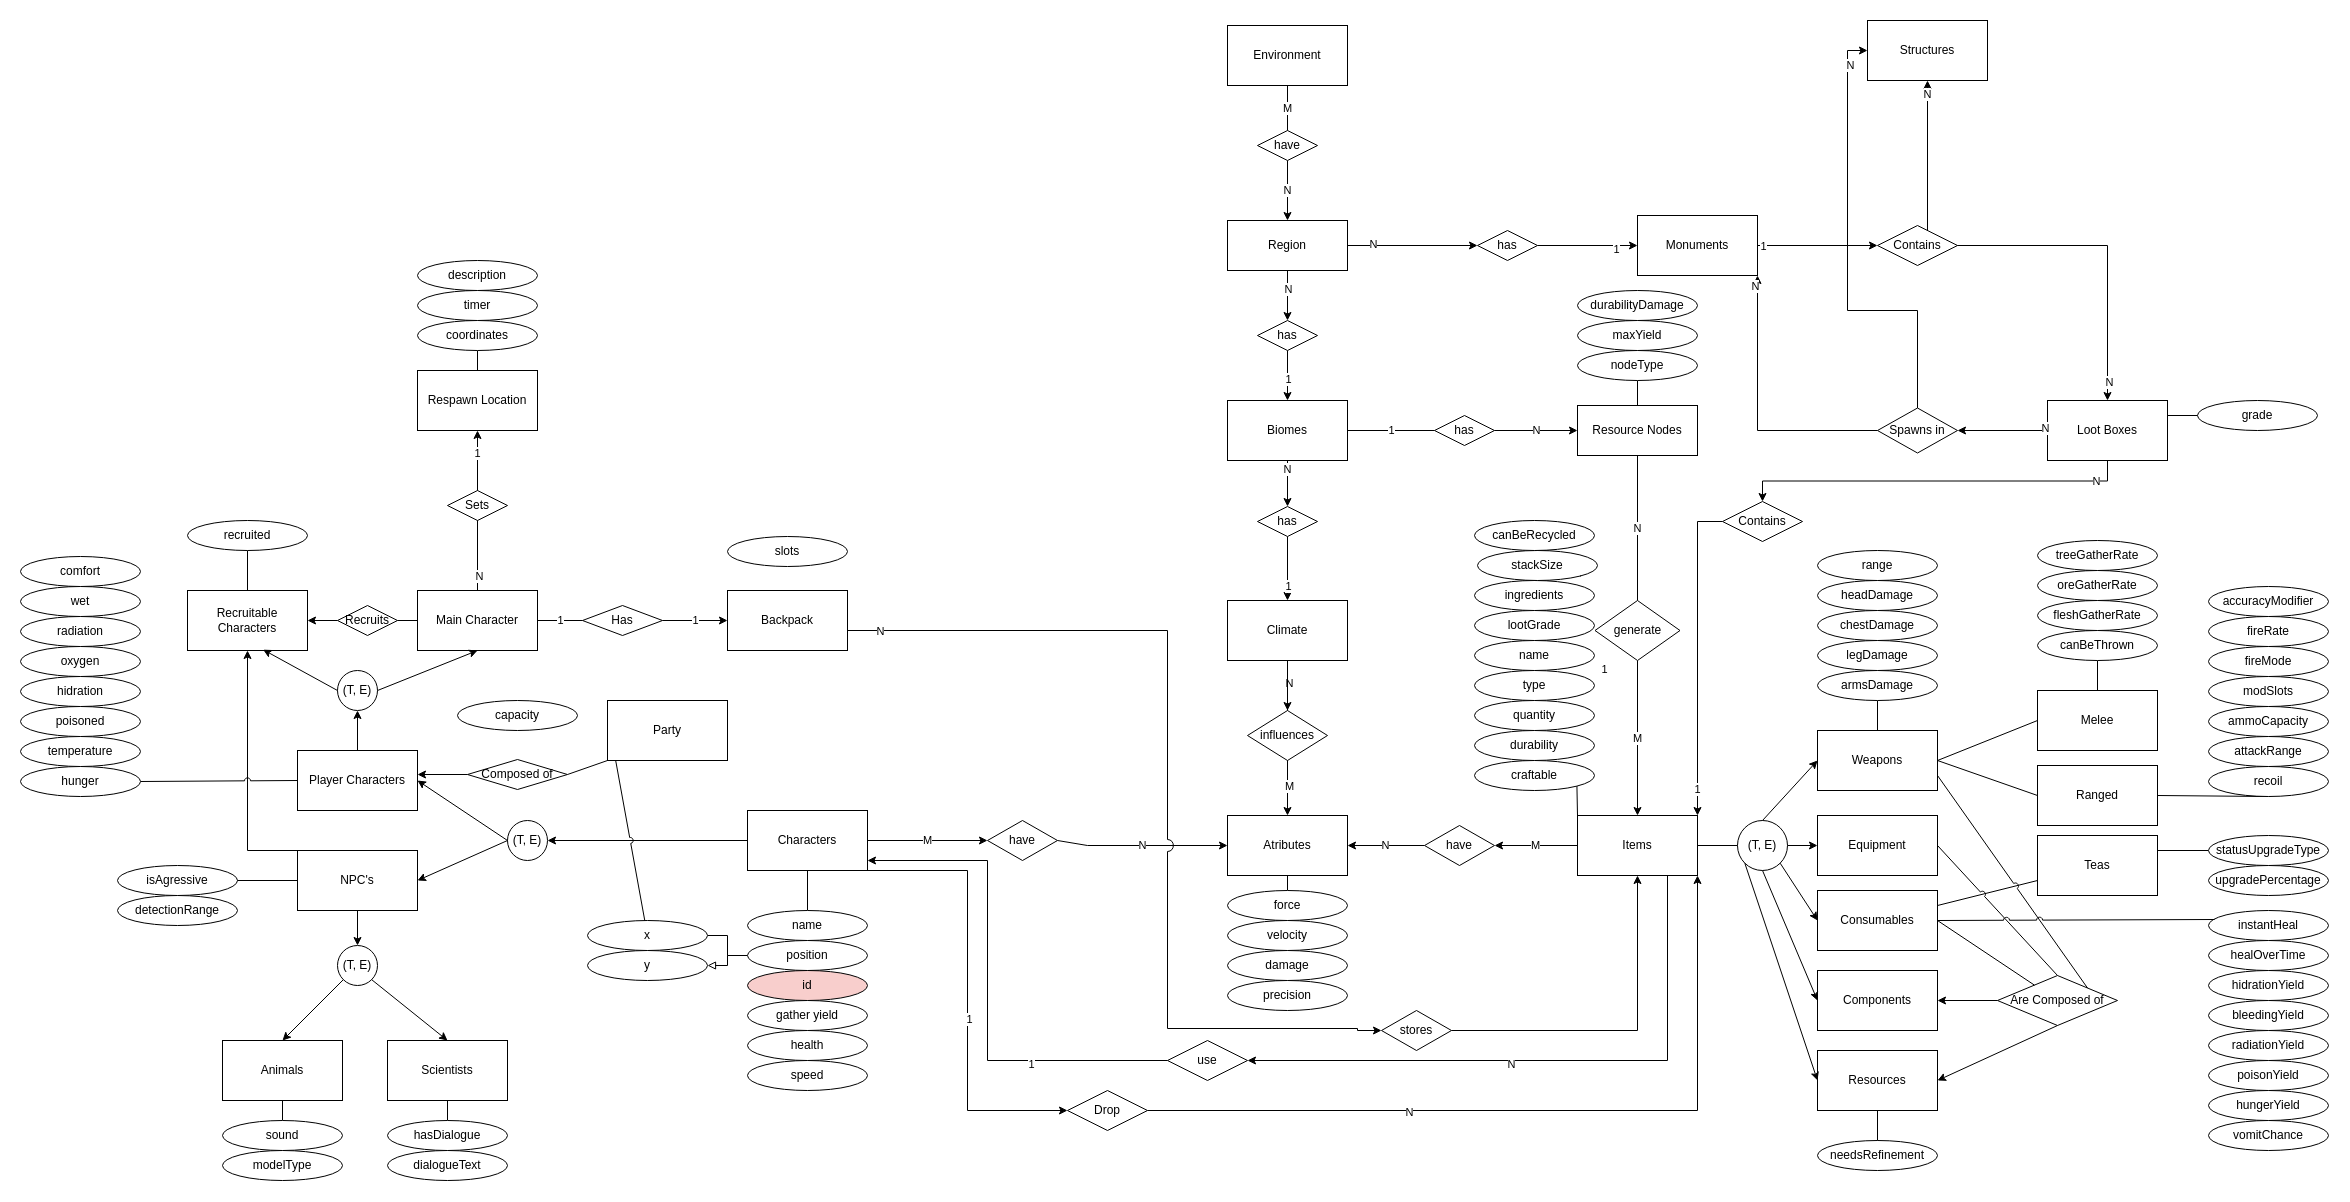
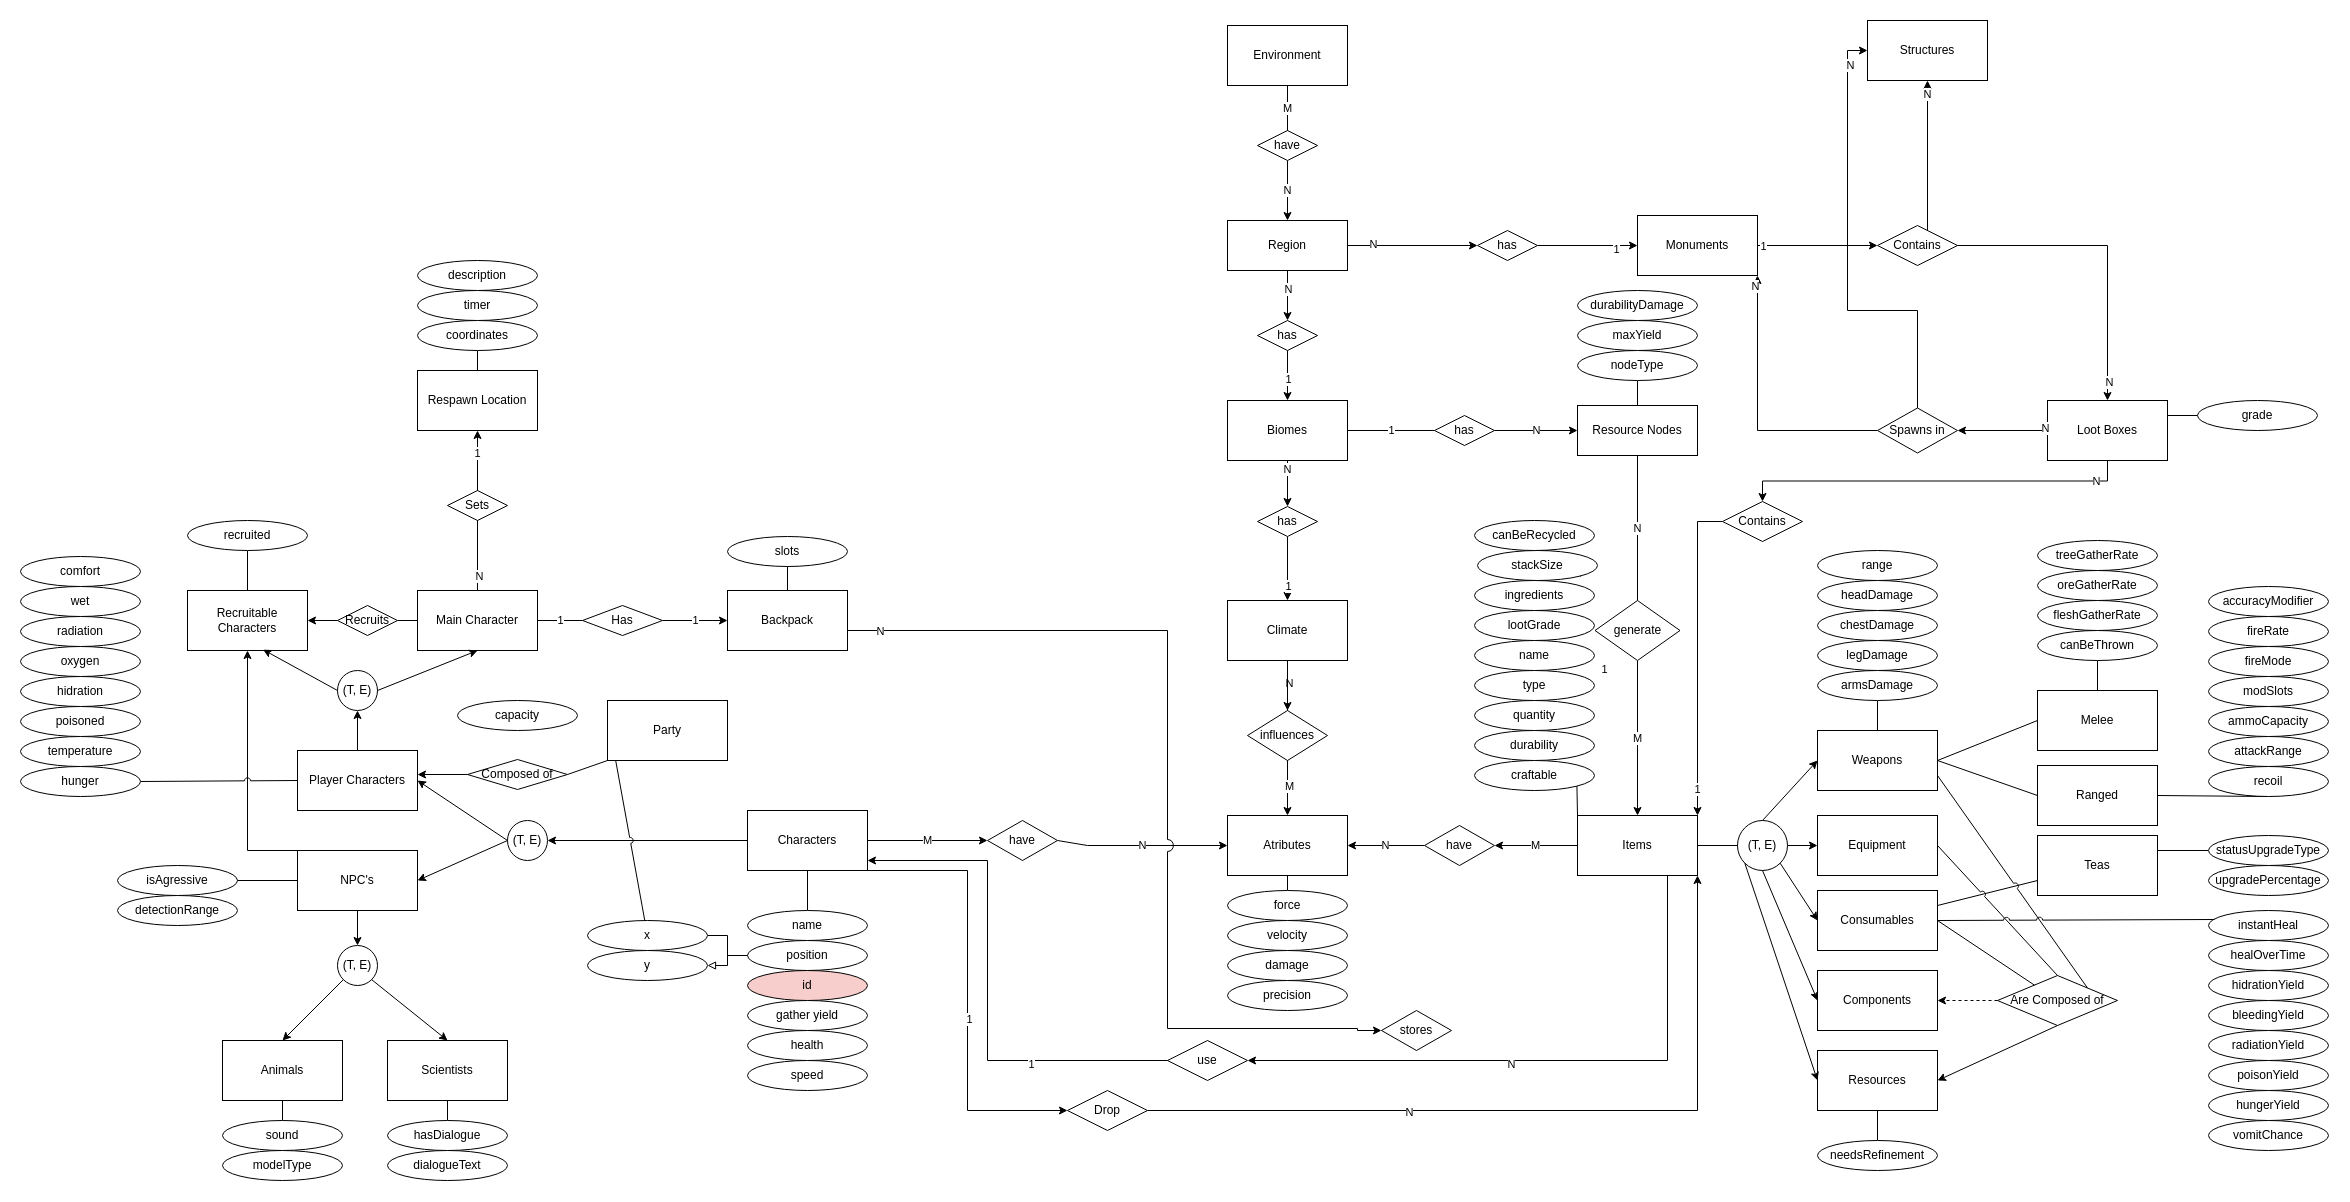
none -> (788, 579)
(1970, 1001) -> (1970, 1001)
(1619, 1031) -> none
